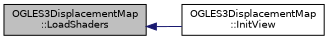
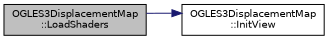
(169, 27) -> (159, 13)
